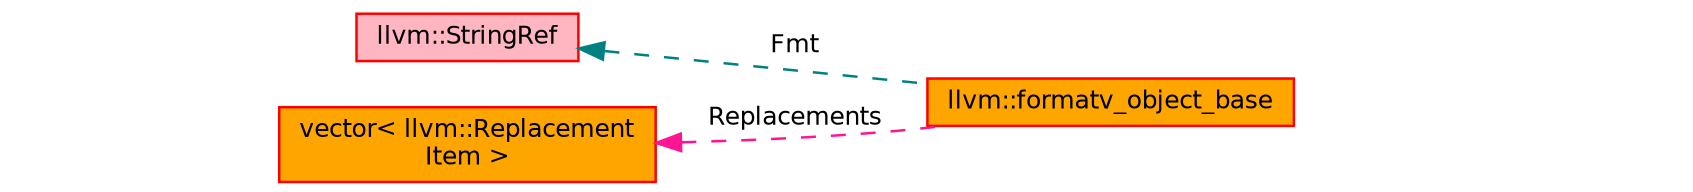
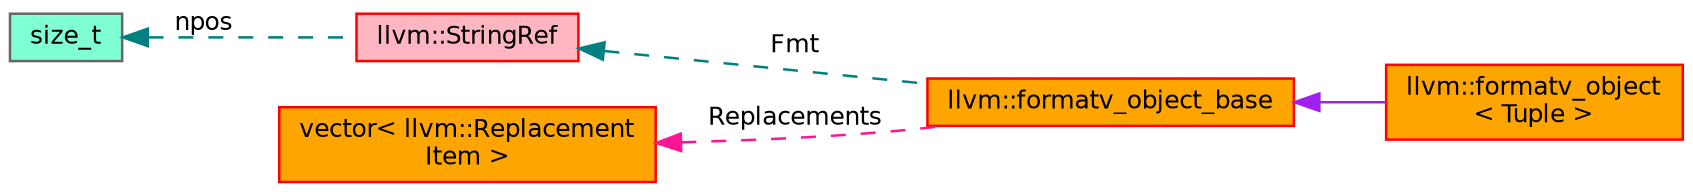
none -> (66, 37)
none -> (1534, 102)
